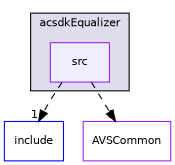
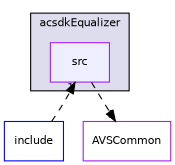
(52, 98) -> (61, 107)
